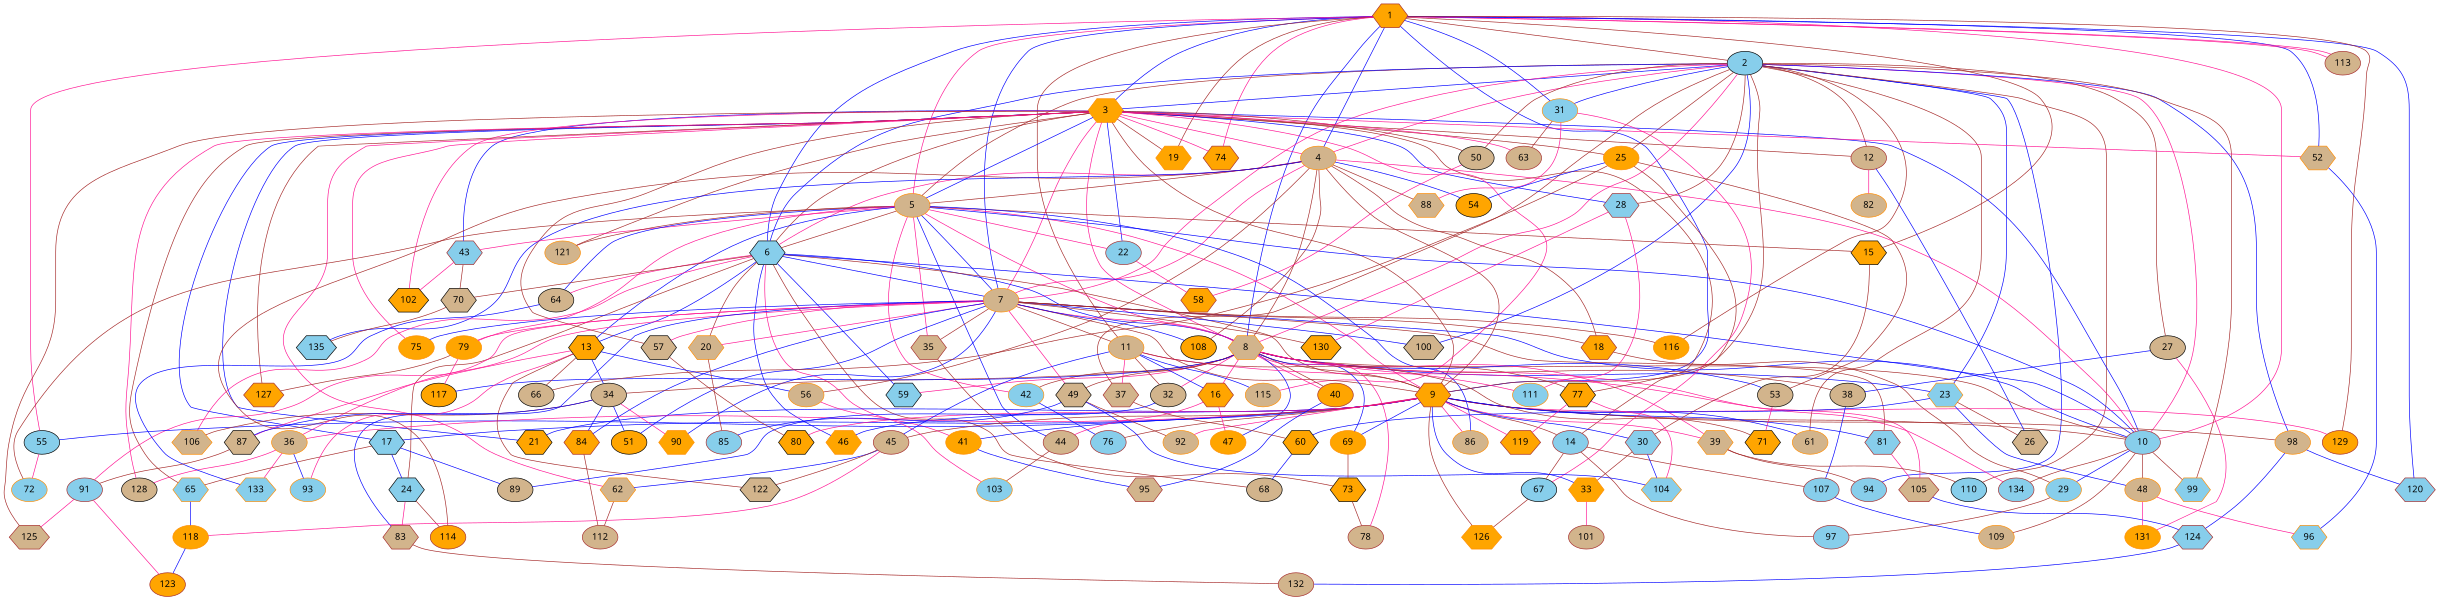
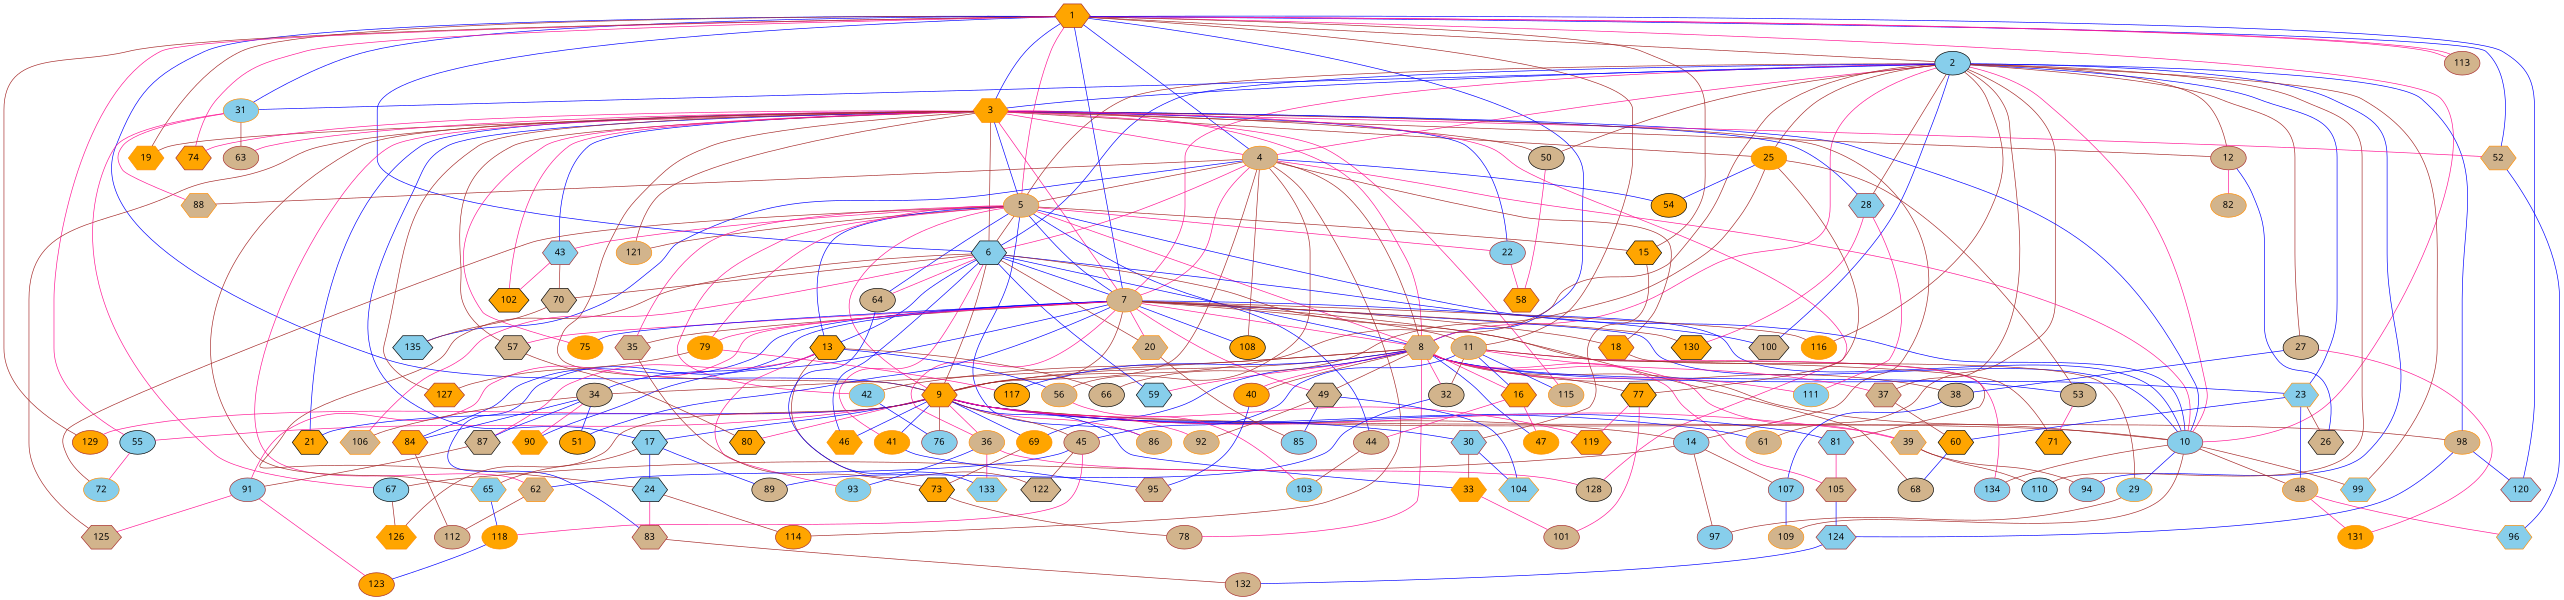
(1660, 423) -> (1628, 480)
(739, 424) -> (599, 426)
